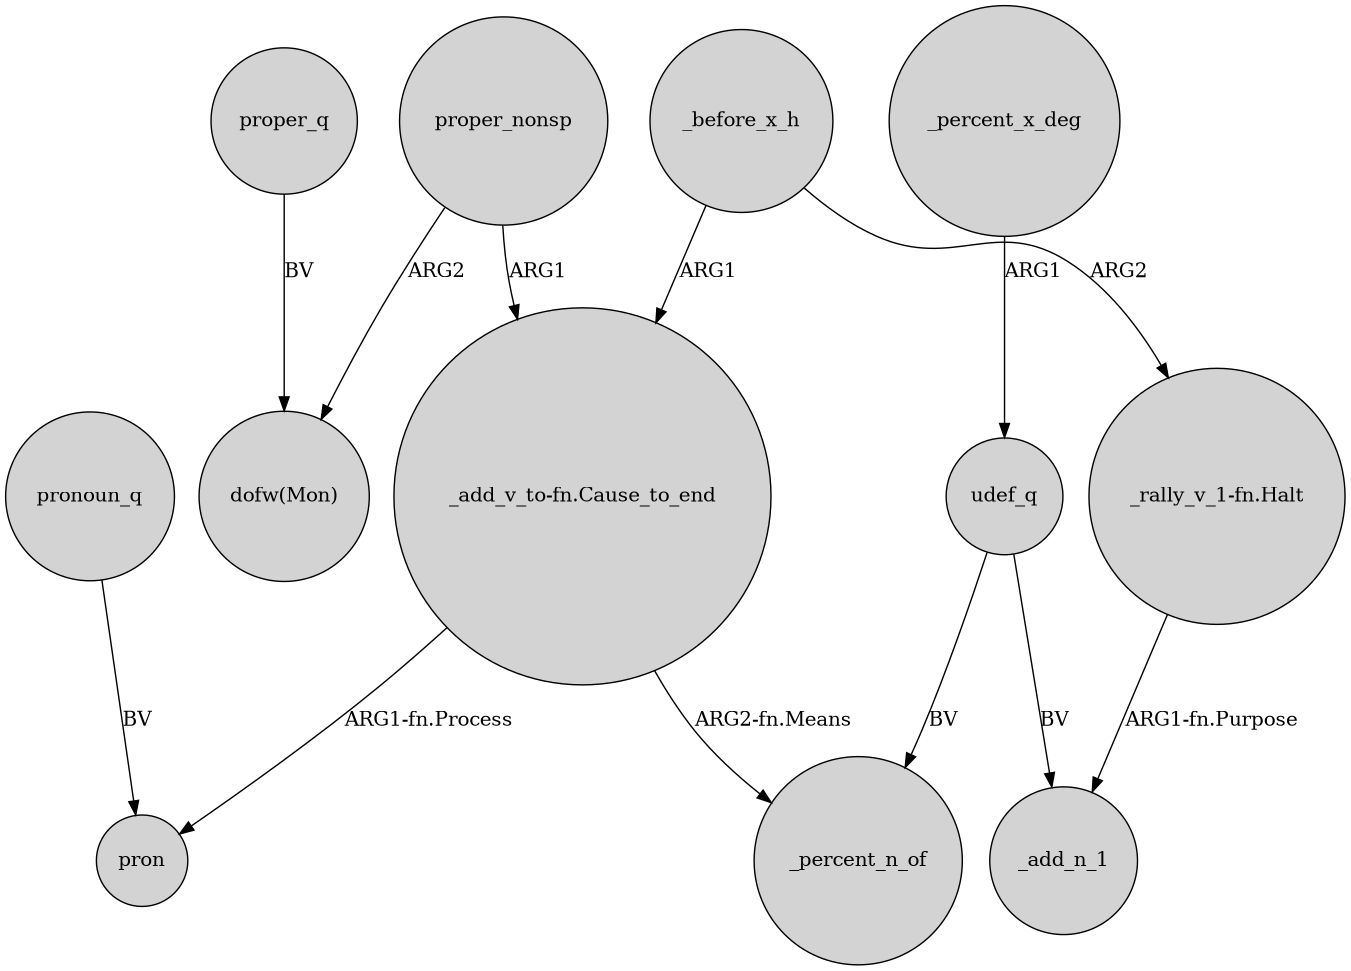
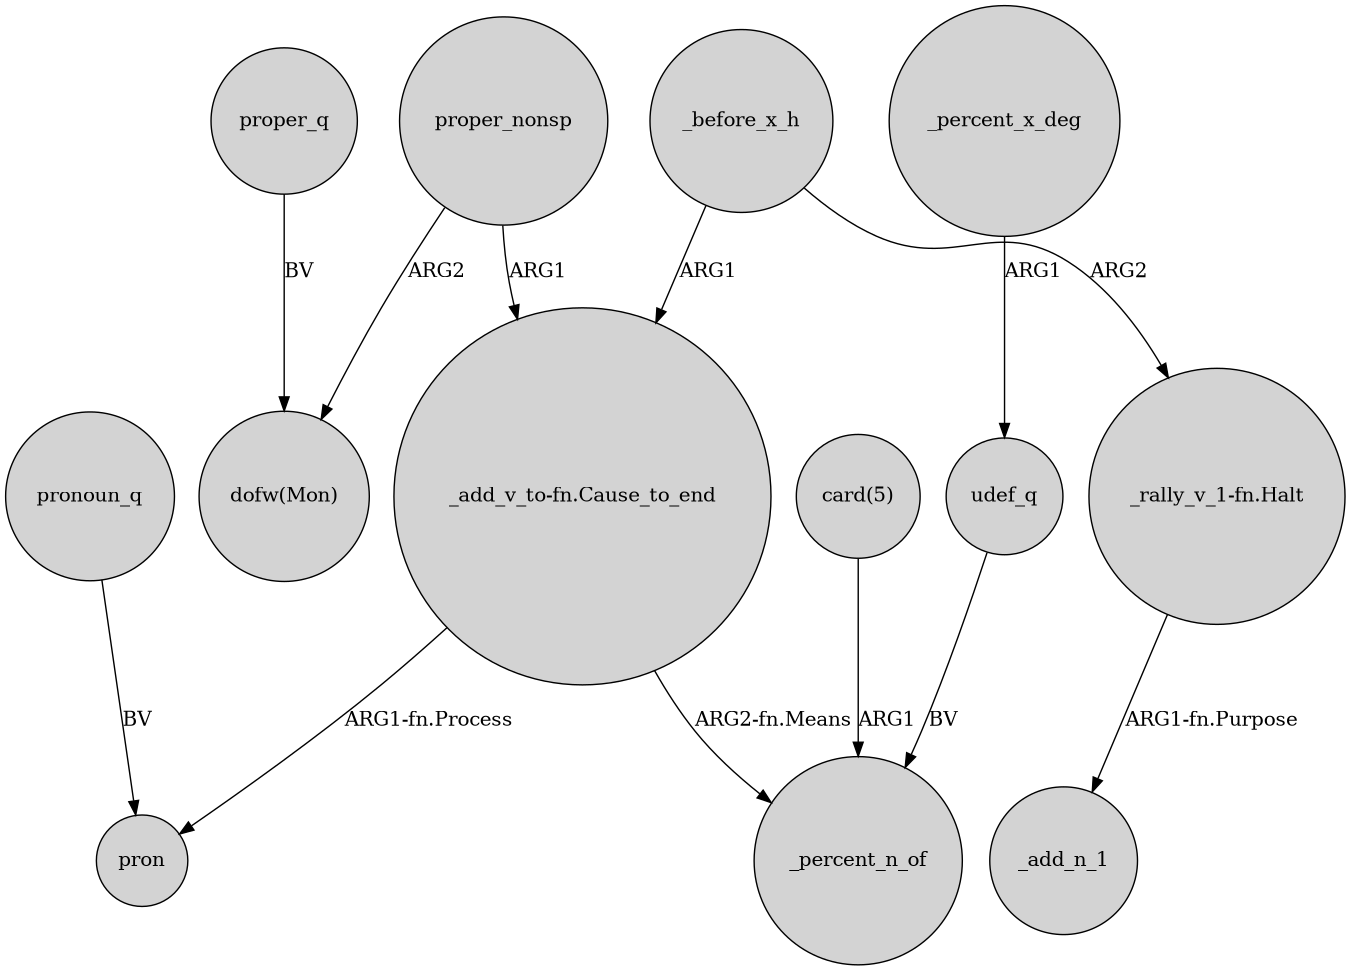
none -> (858, 496)
(1032, 664) -> none
